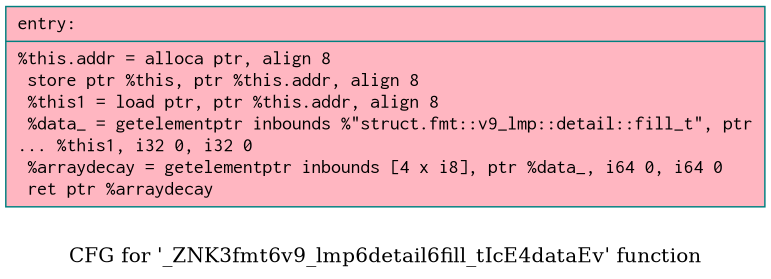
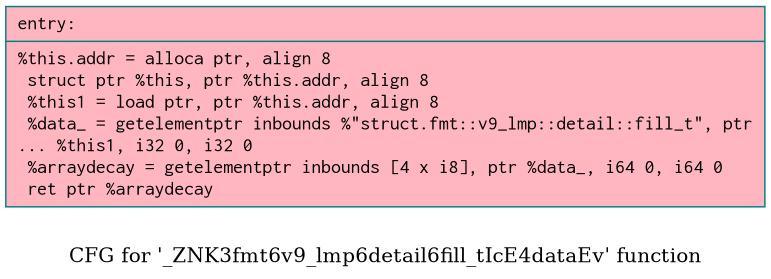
(218, 80) -> (224, 80)
